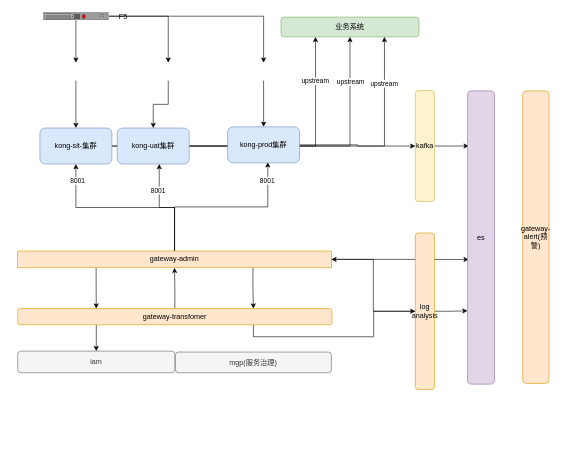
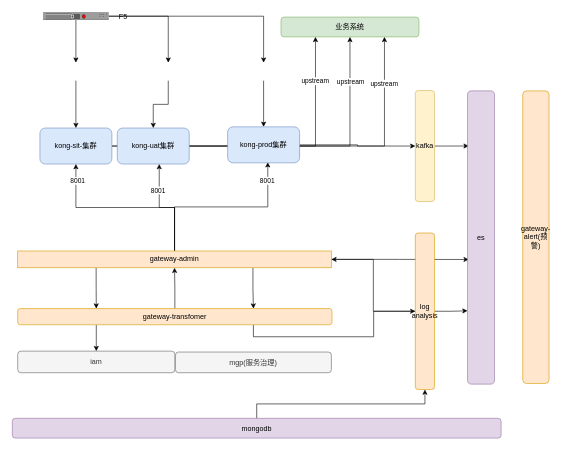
none -> (425, 401)
none -> (257, 428)
